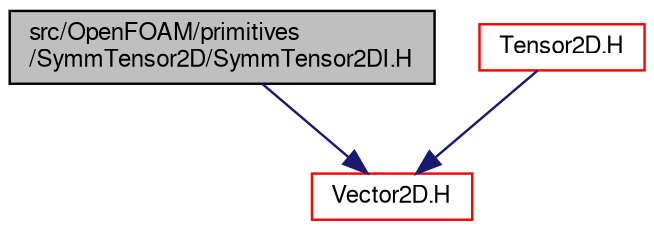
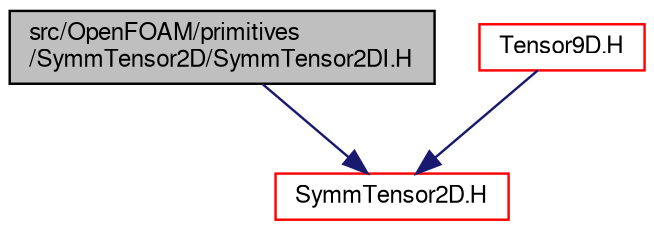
(562, 47) -> (562, 47)
(392, 197) -> (392, 197)
